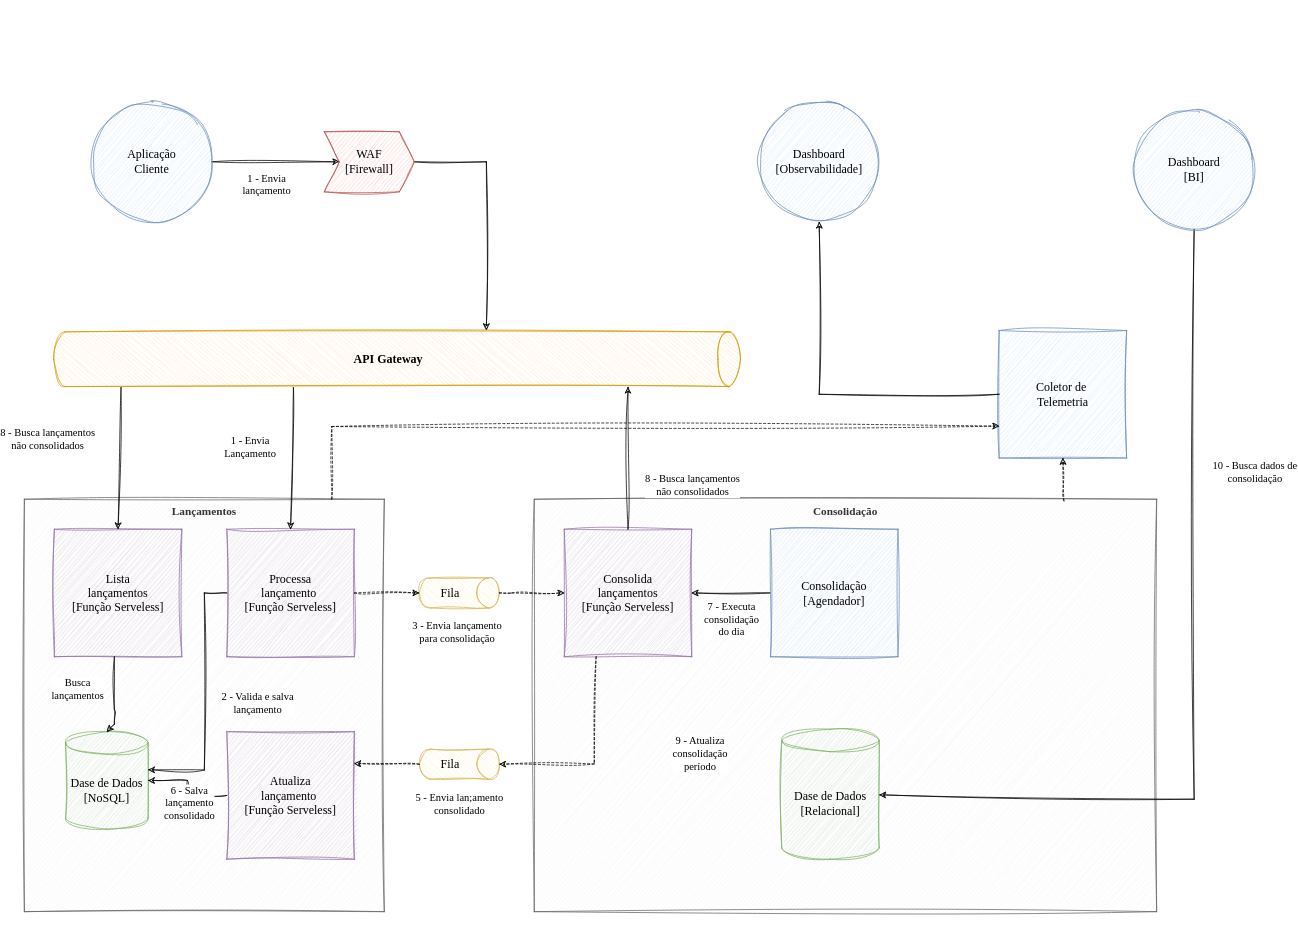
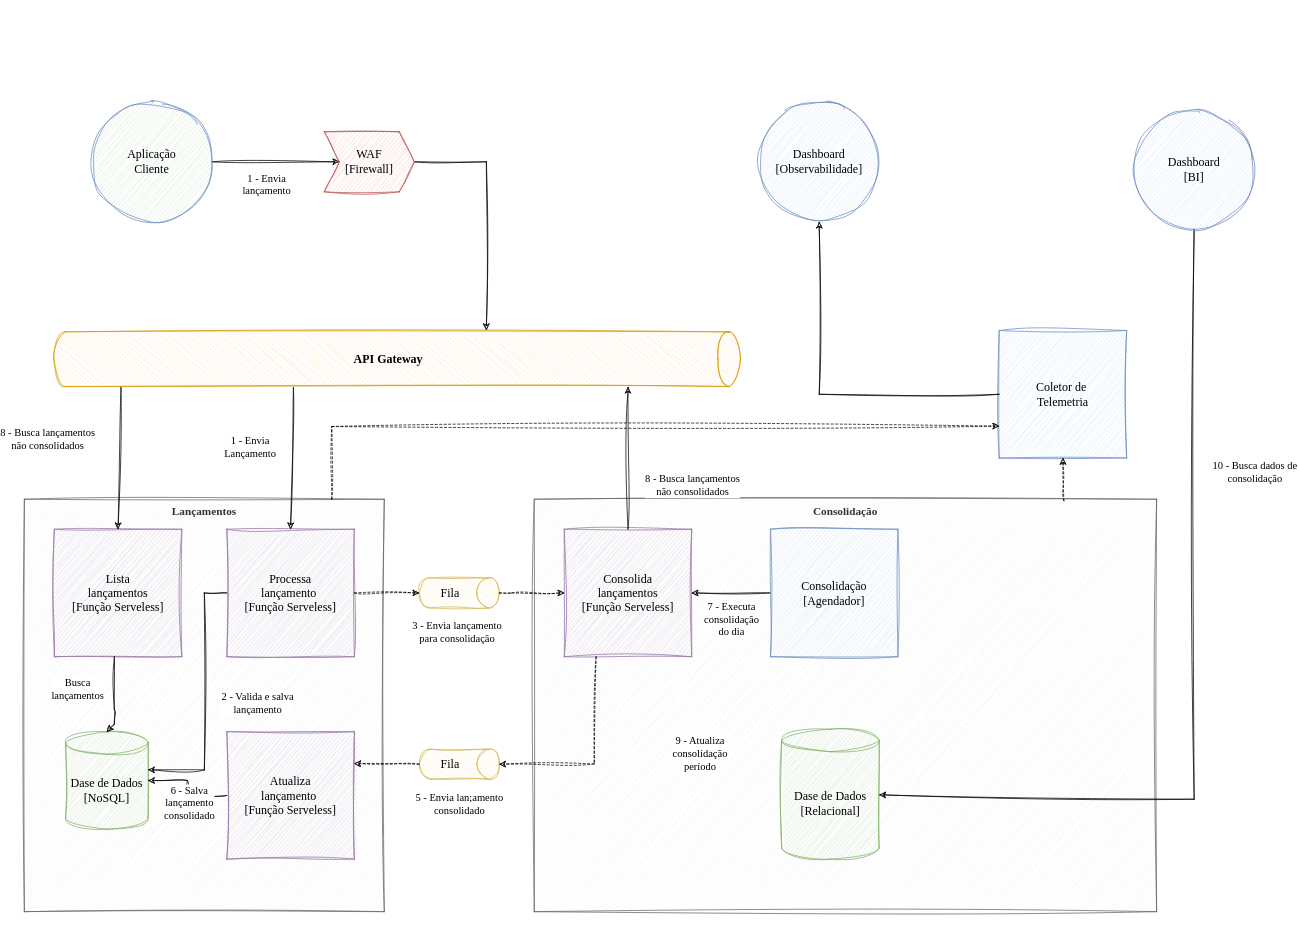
(152, 162) -> (152, 162)
